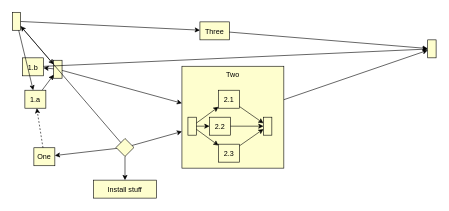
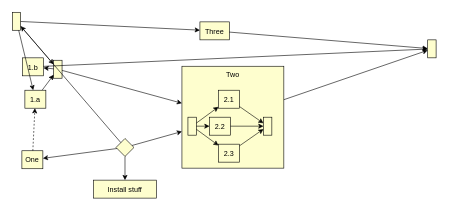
(44, 157) -> (32, 160)
